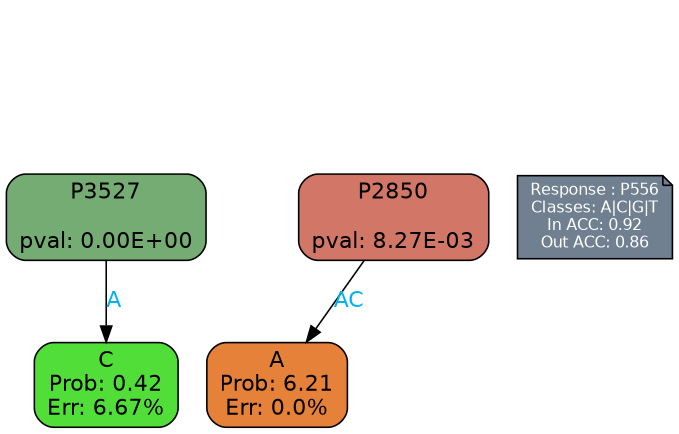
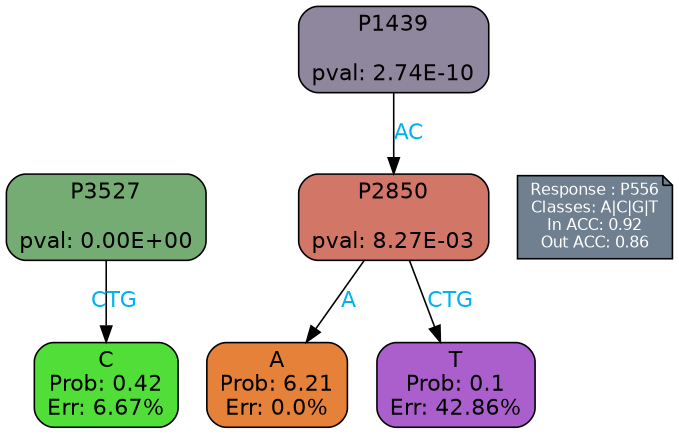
none -> (394, 50)
(114, 301) -> (114, 301)
(349, 301) -> (349, 301)
none -> (456, 385)
